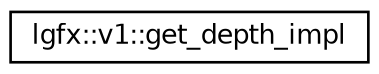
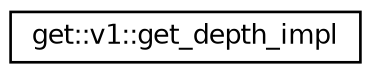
(189, 37) -> (186, 37)
